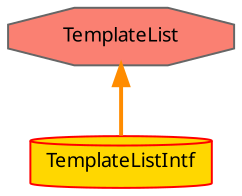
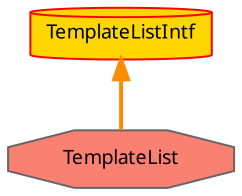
(121, 110) -> (121, 105)
